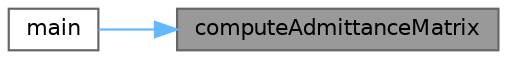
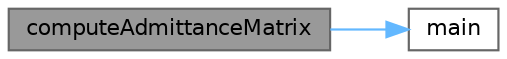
(127, 30) -> (358, 30)
